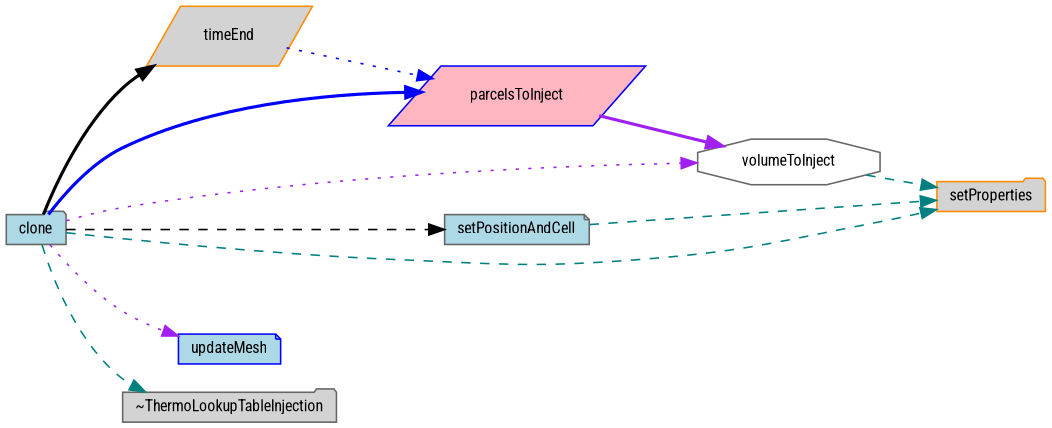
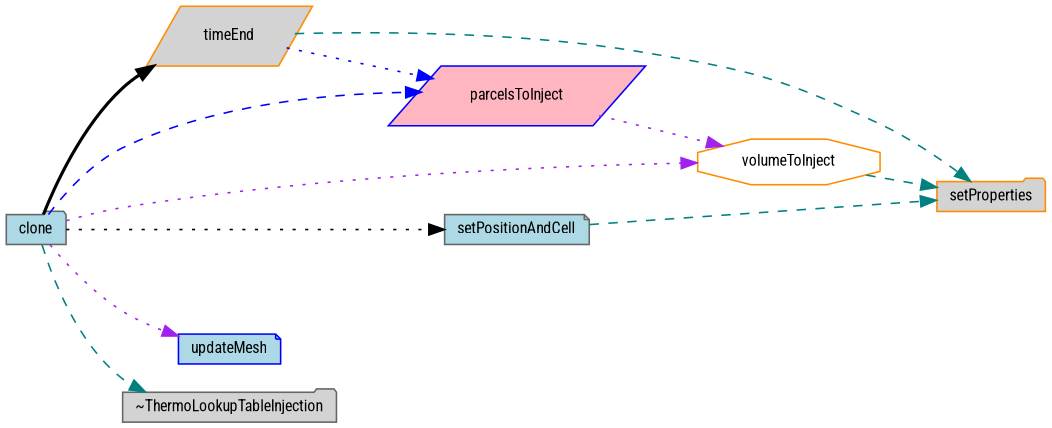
(212, 116) -> (212, 116)
(653, 129) -> (653, 129)
(789, 162) -> (789, 162)
(247, 230) -> (247, 230)
(495, 264) -> (639, 52)
